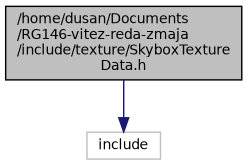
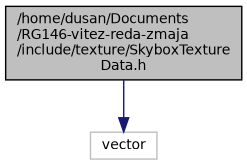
(124, 146) -> (124, 146)
